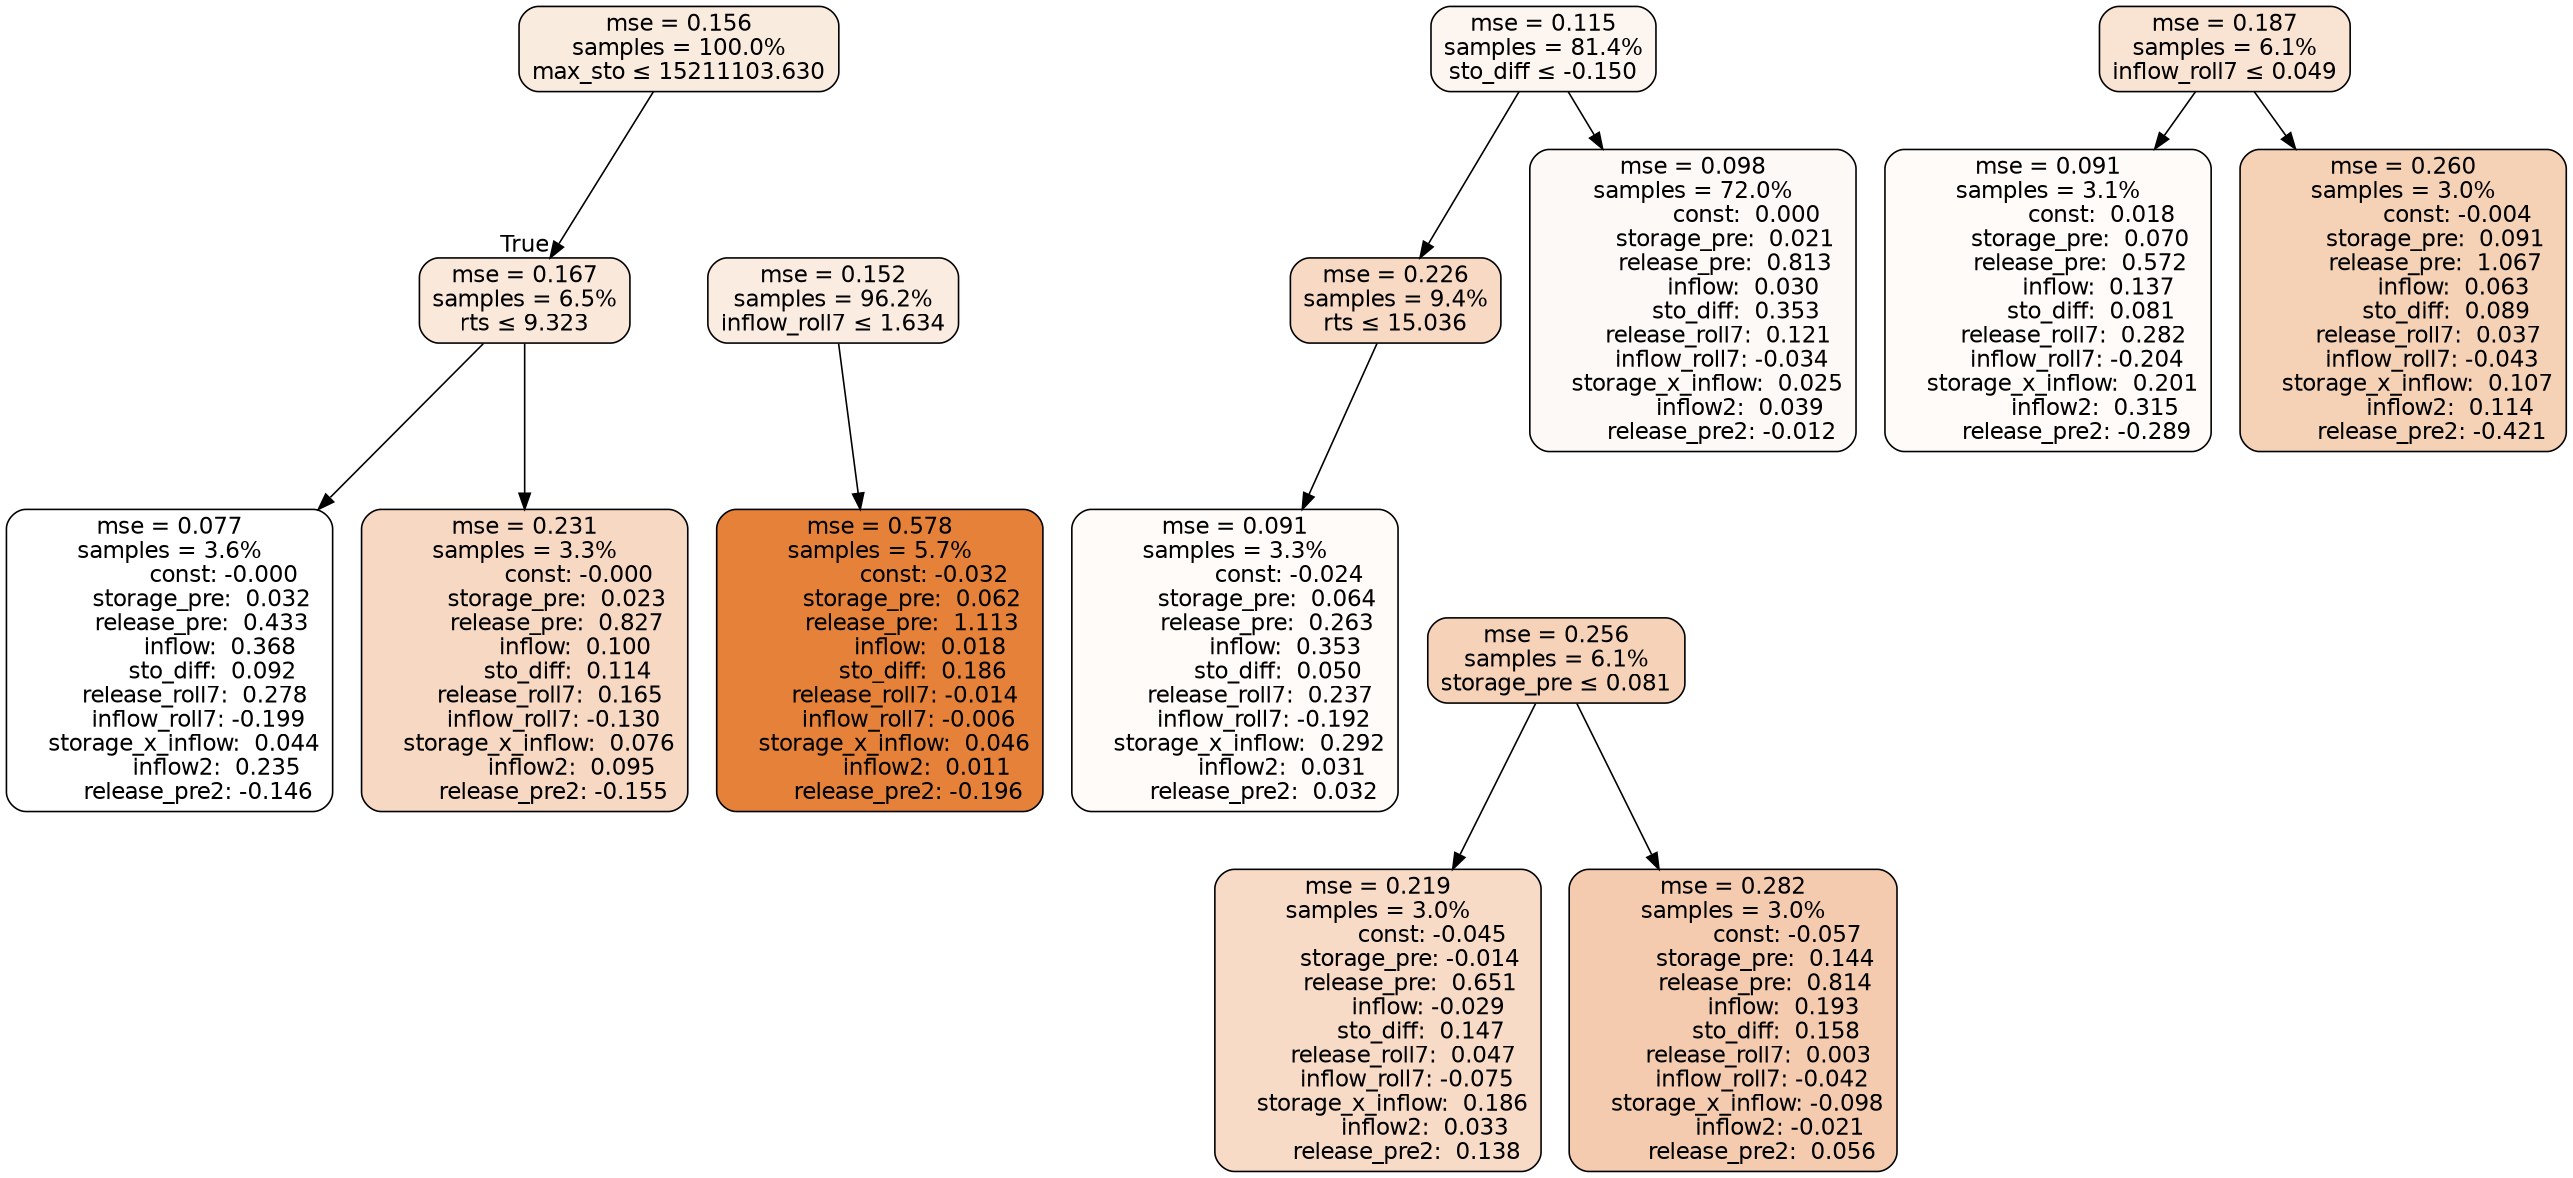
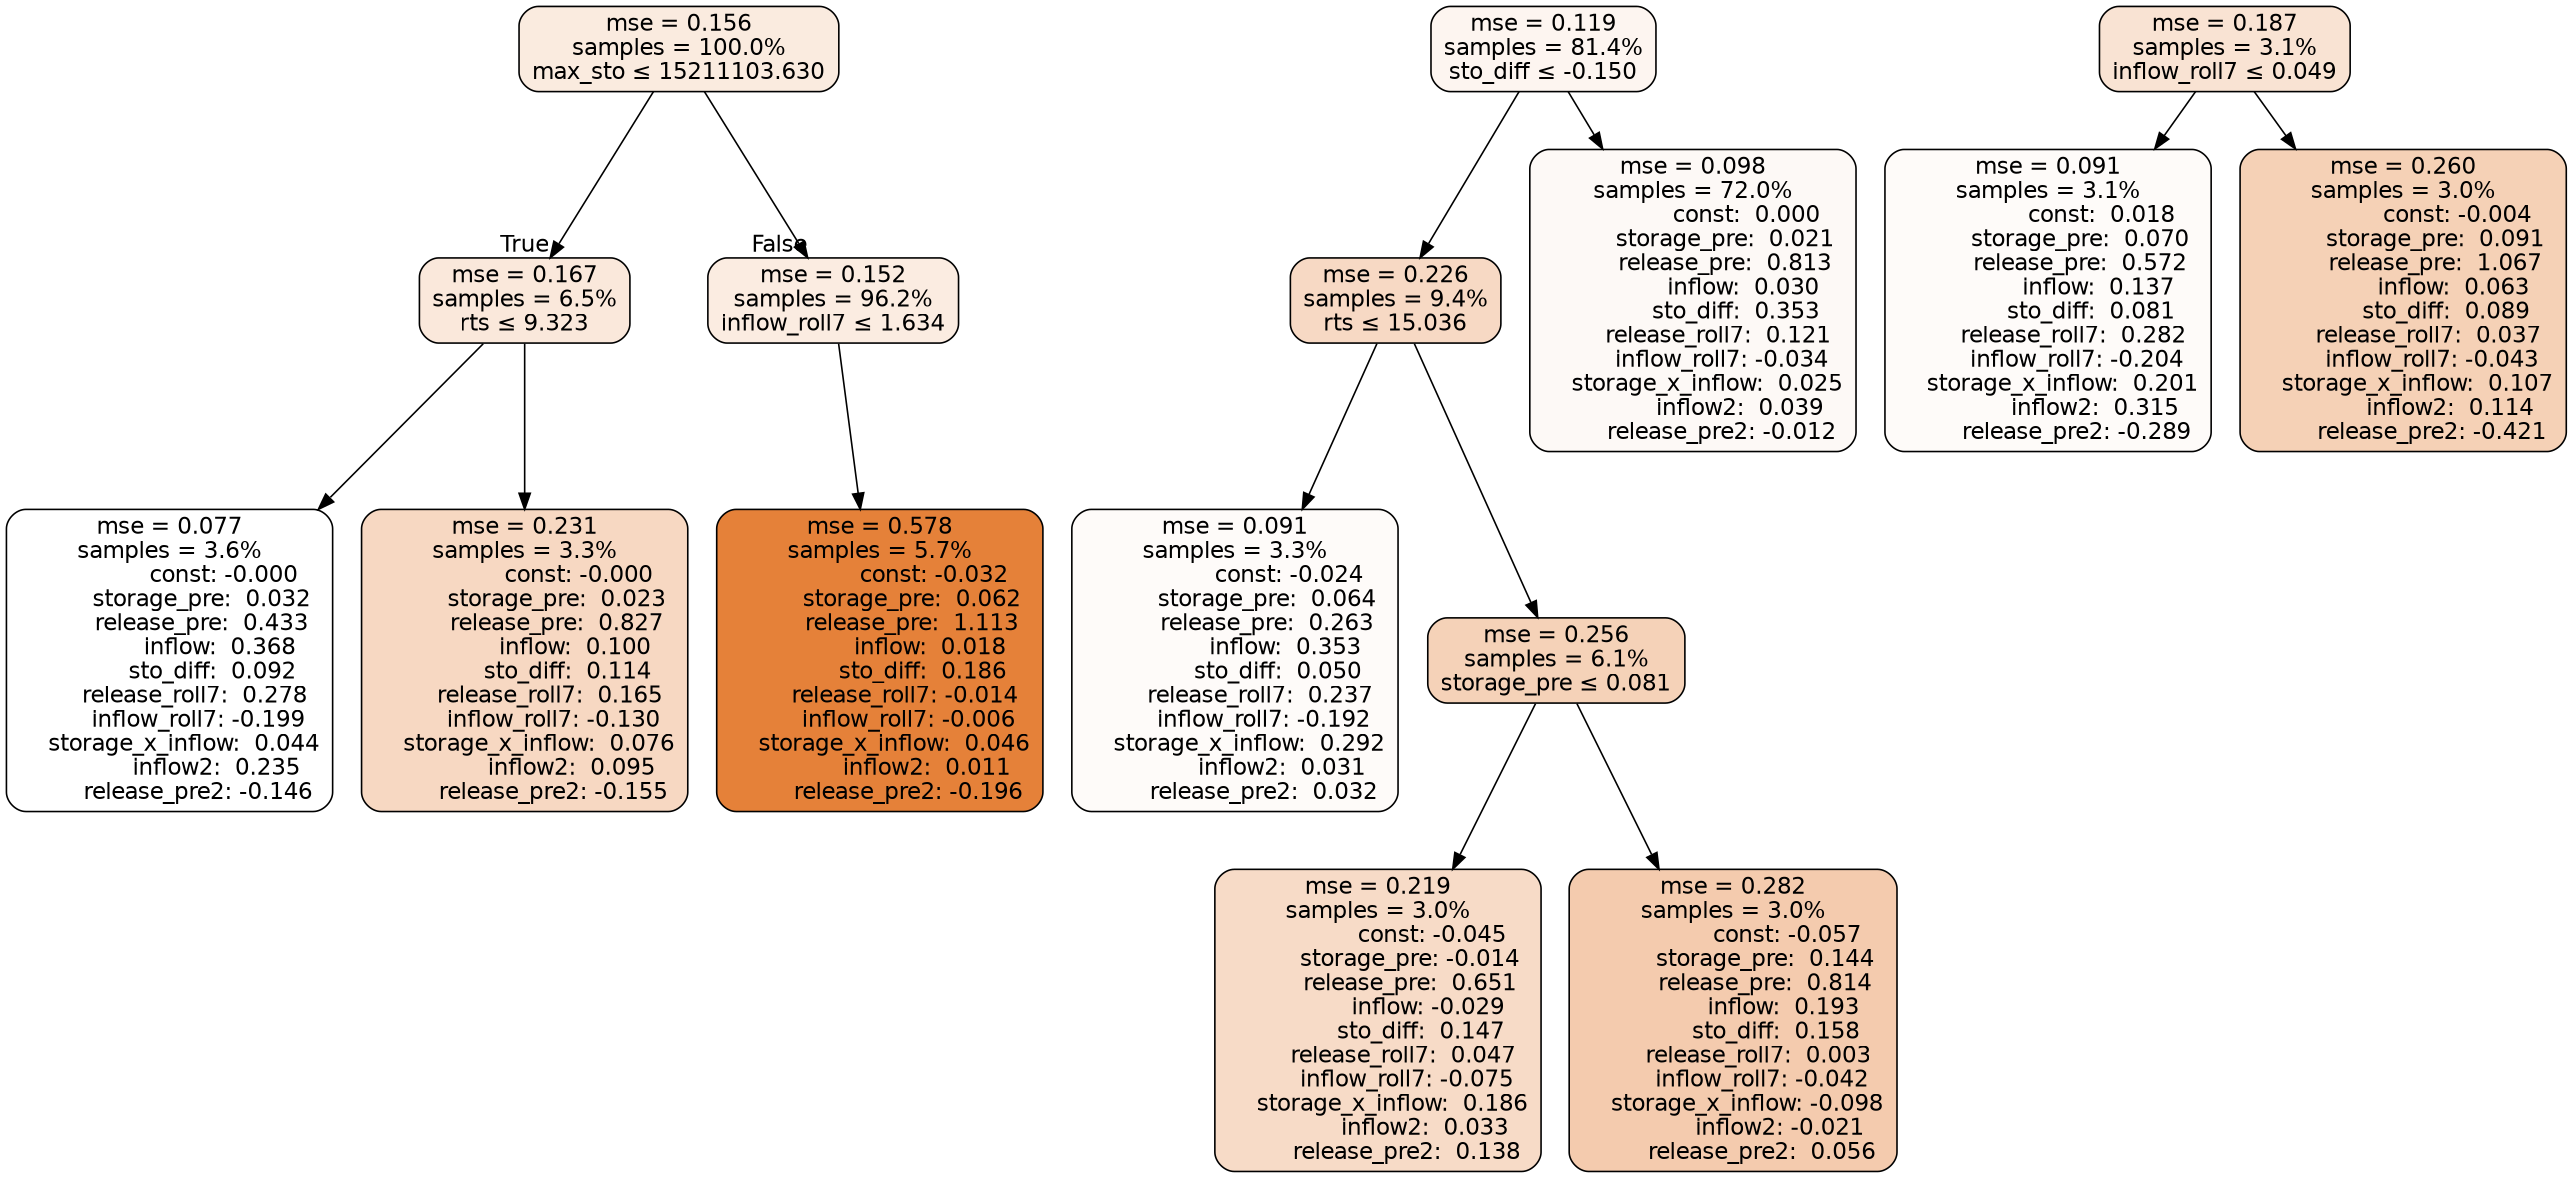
(1543, 49) -> (1543, 49)
(2225, 49) -> (2225, 49)
none -> (752, 168)
none -> (1473, 473)
